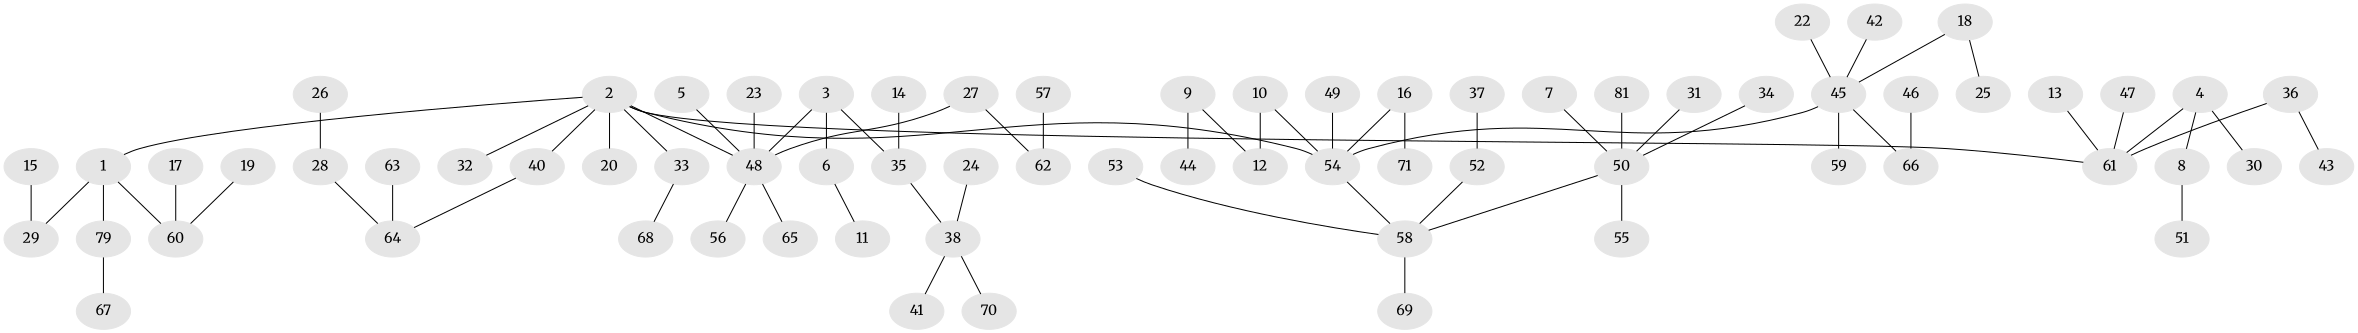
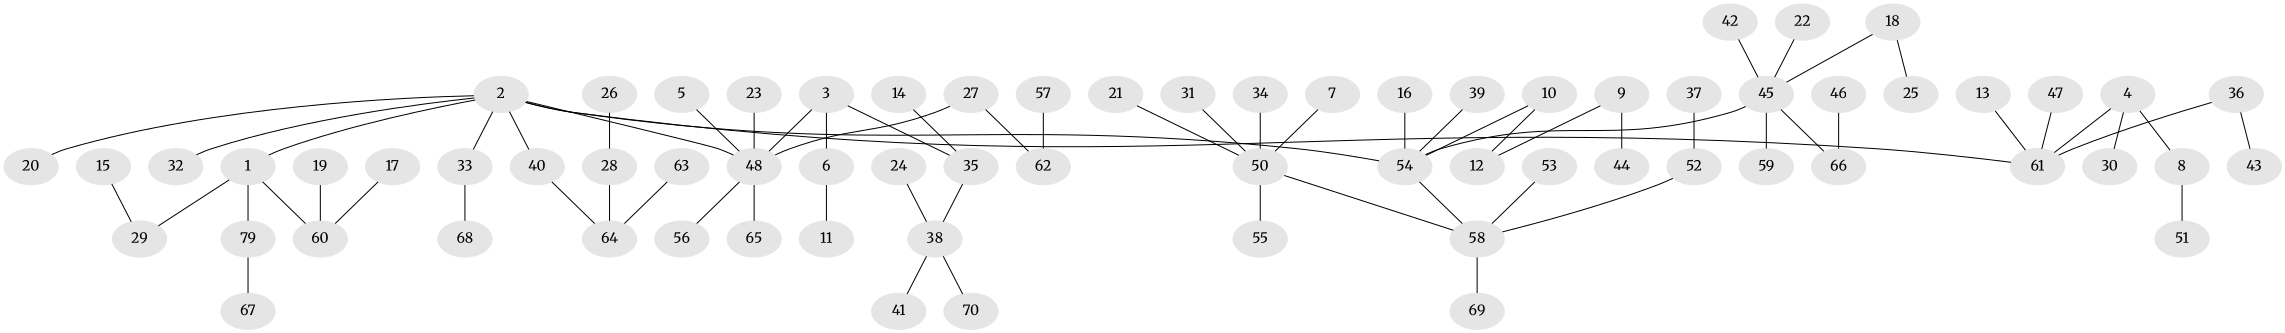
(1333, 94) -> (1477, 94)
(1622, 94) -> (1116, 94)
(1405, 167) -> none
